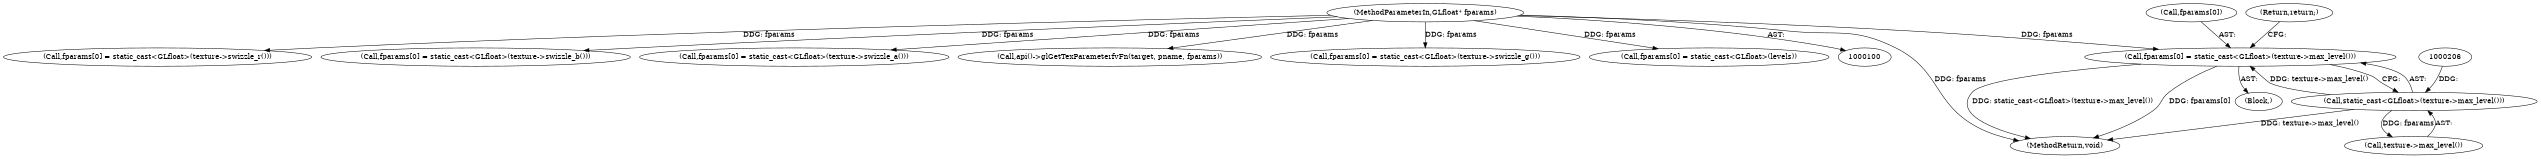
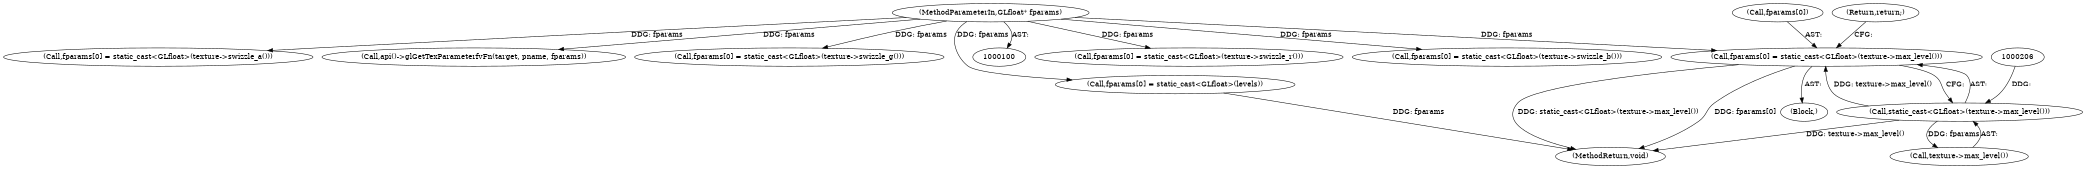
(1786, 31) -> (1396, 121)
